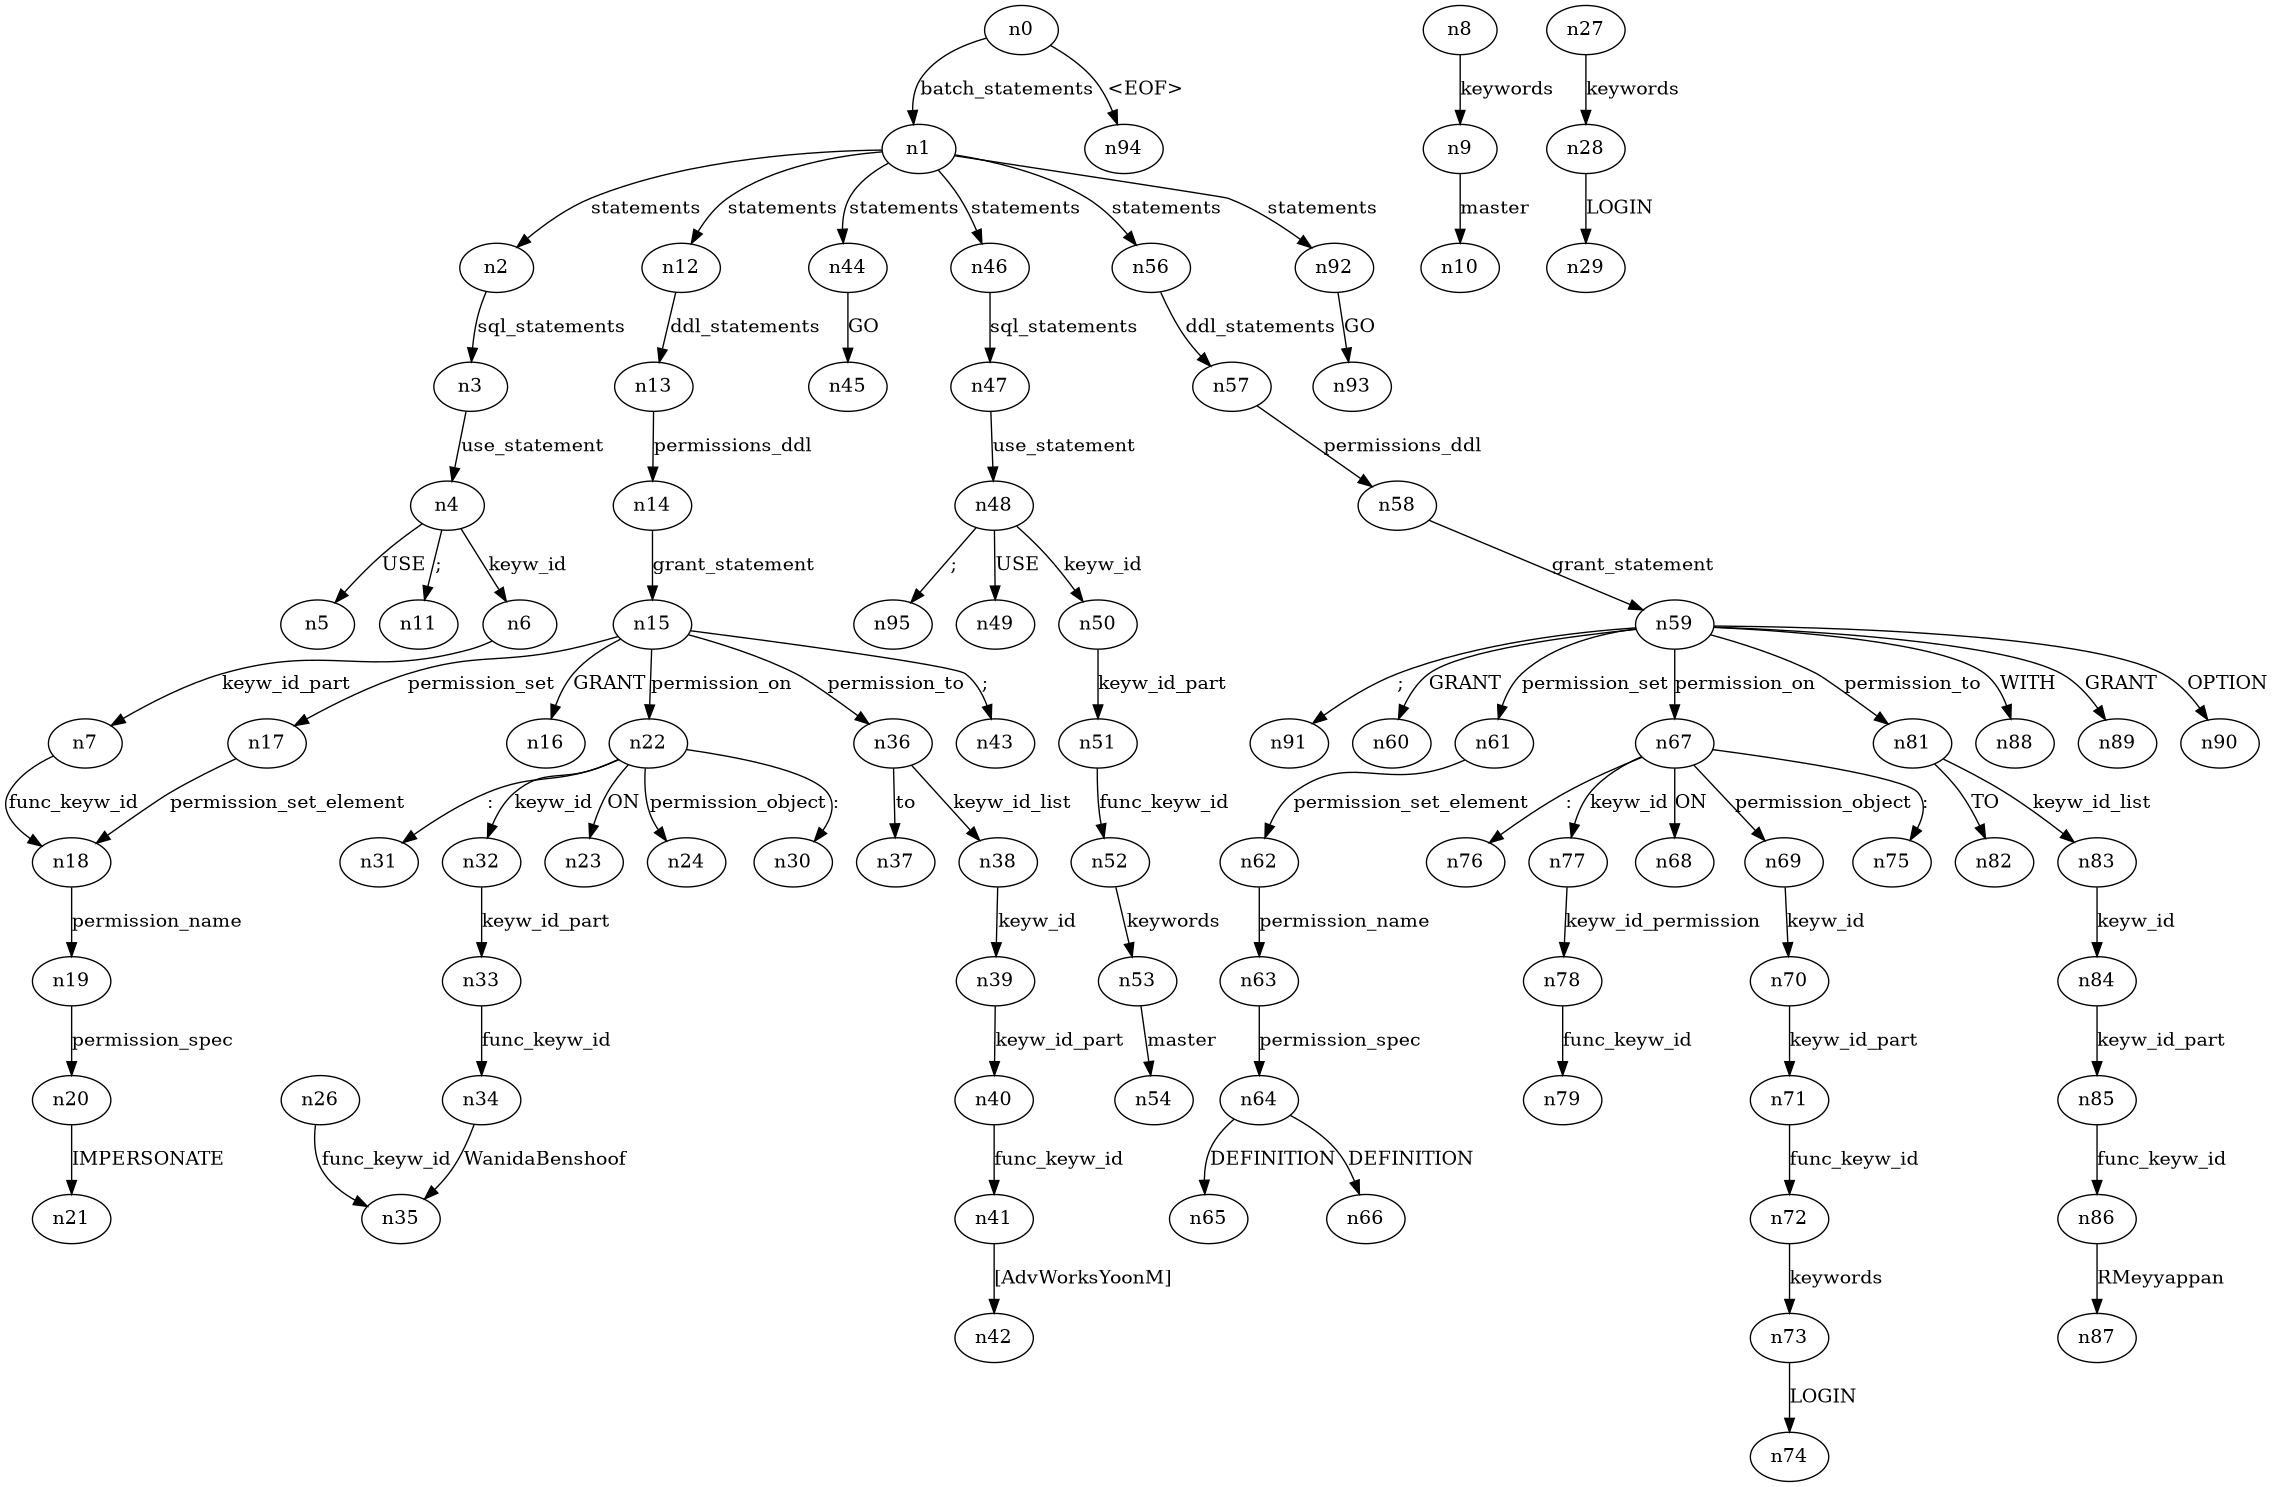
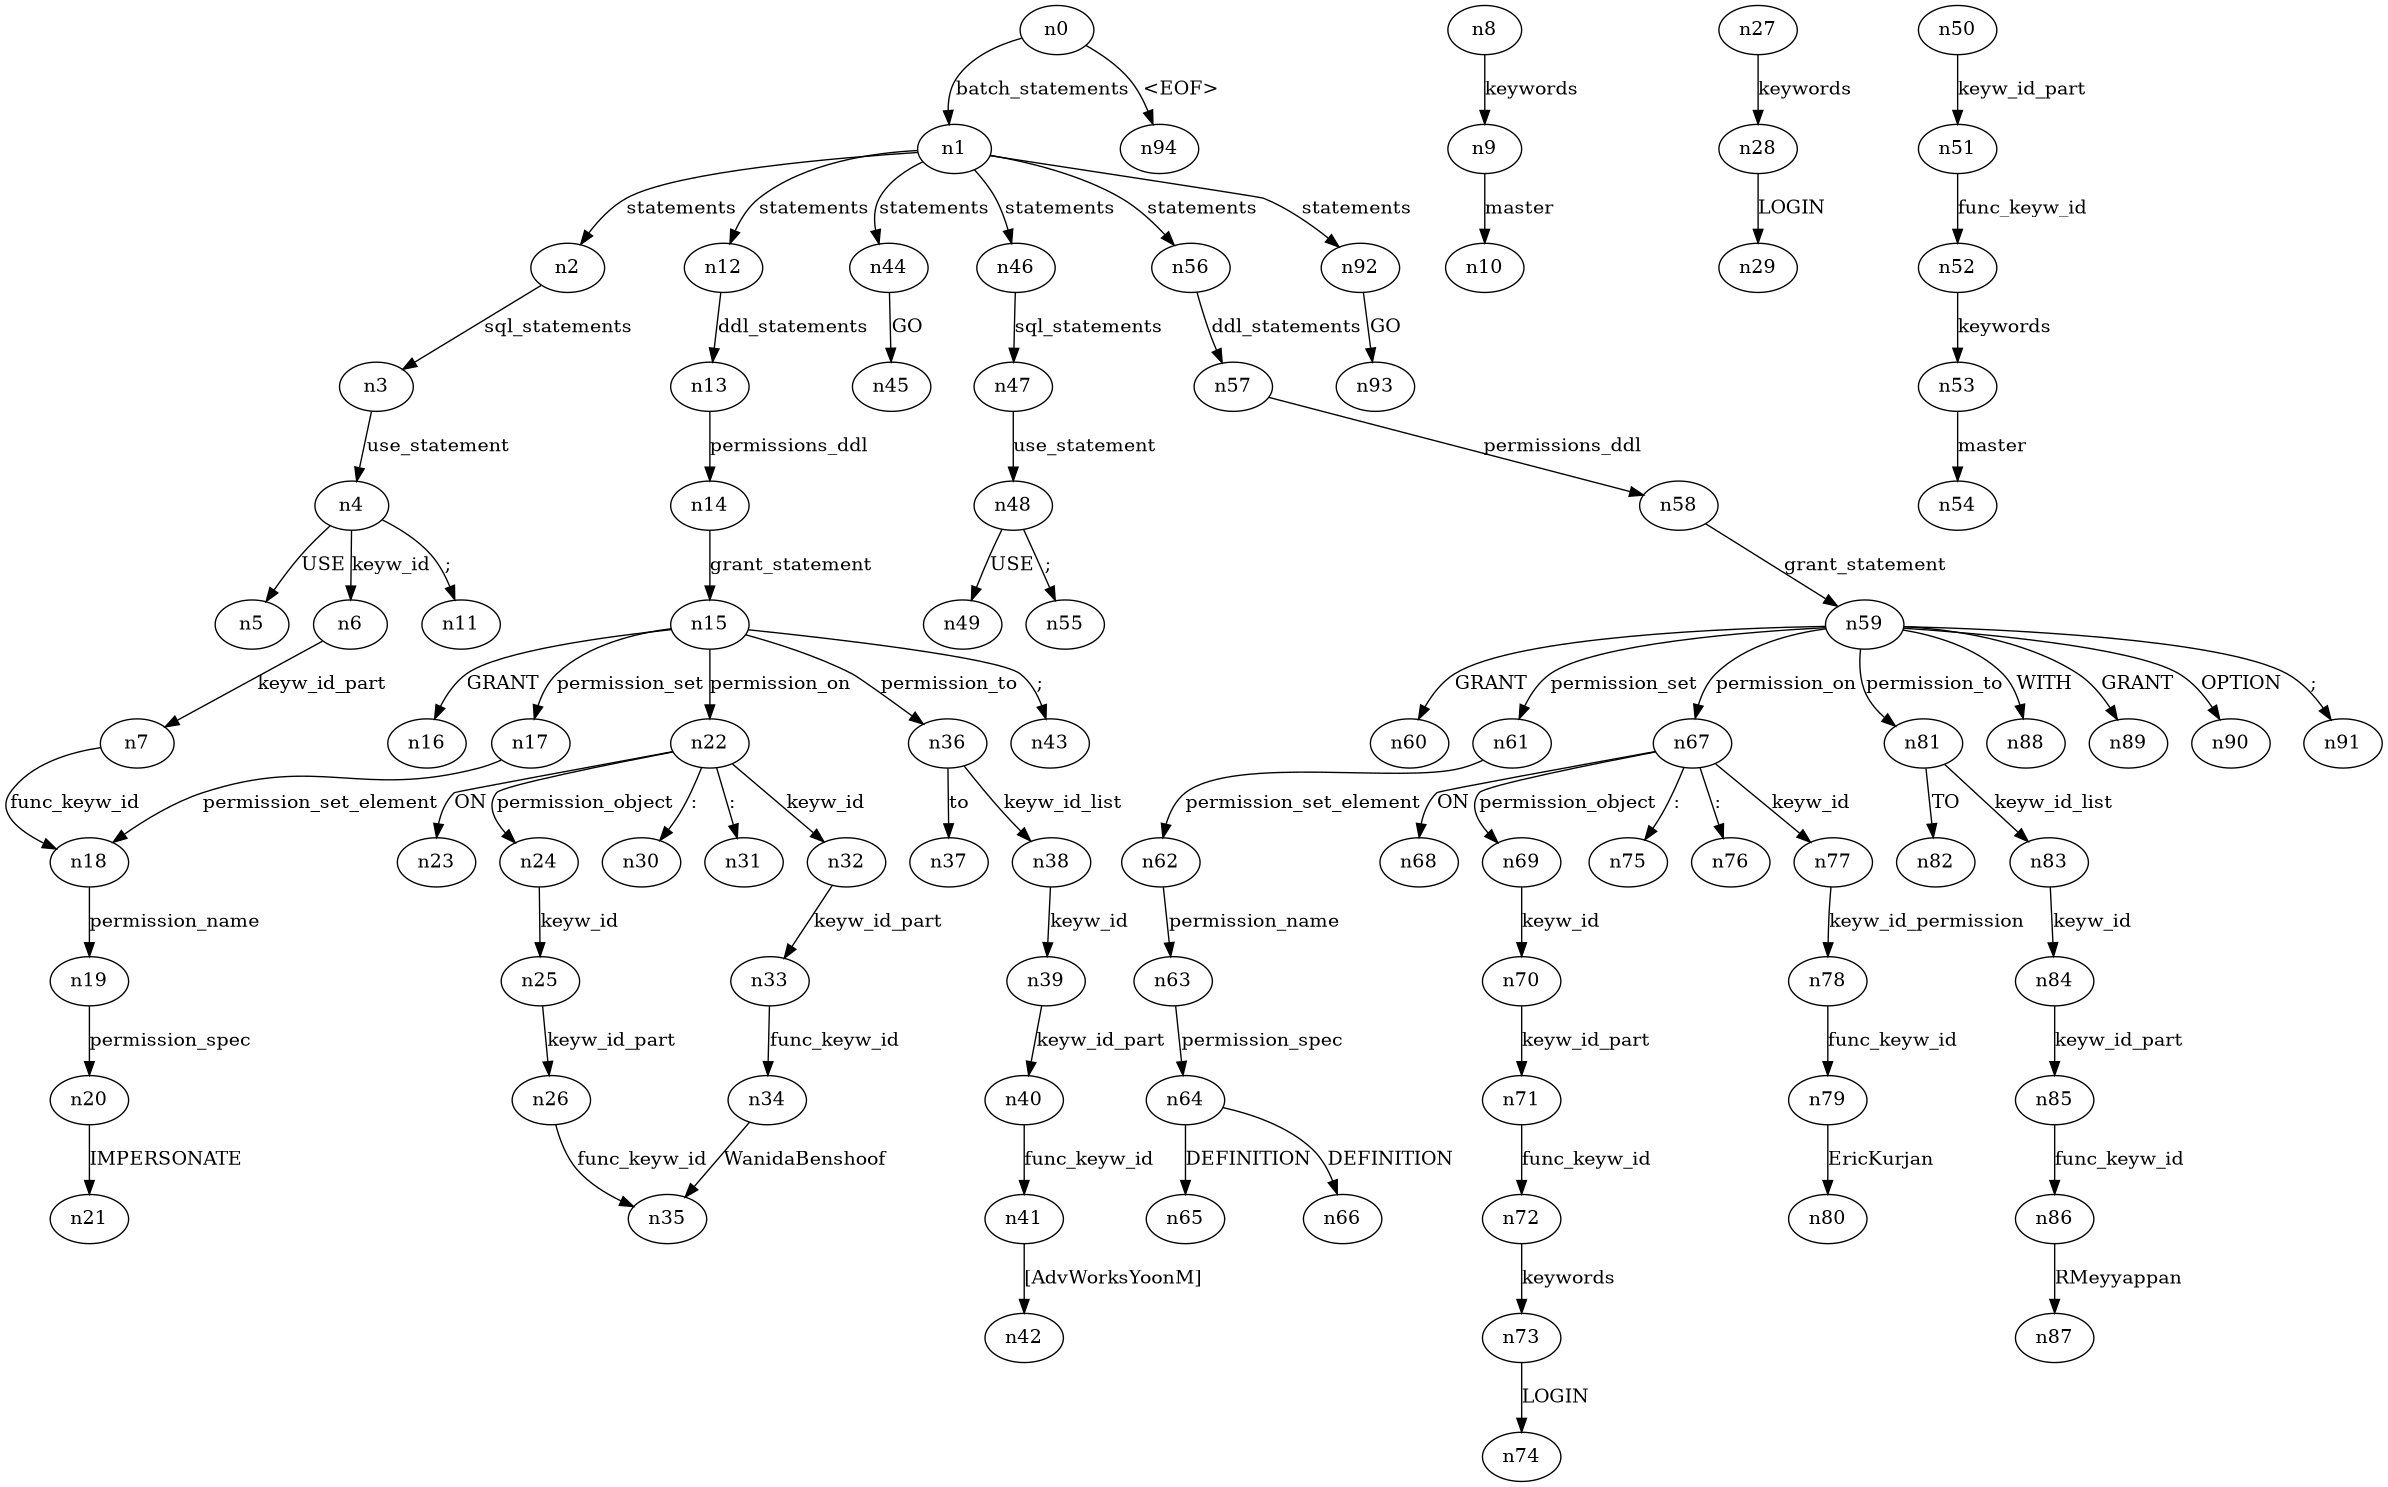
(1048, 557) -> none
(893, 625) -> (1065, 625)
none -> (540, 981)
none -> (1828, 1219)
